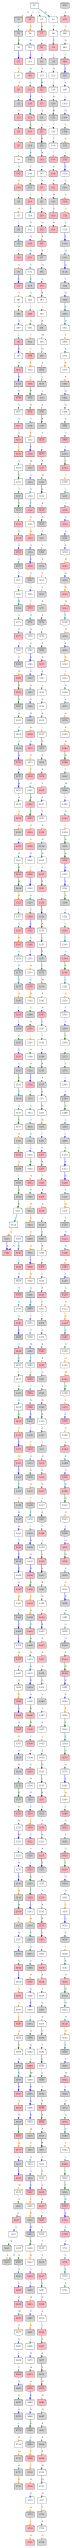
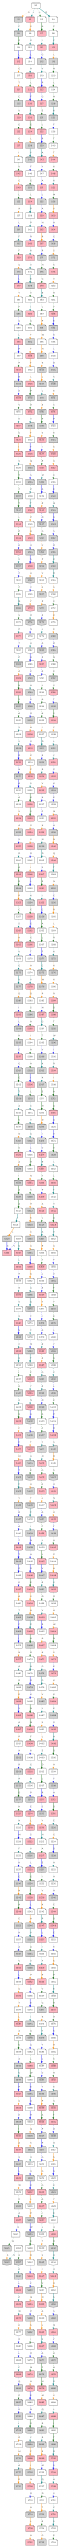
none -> (53, 244)
